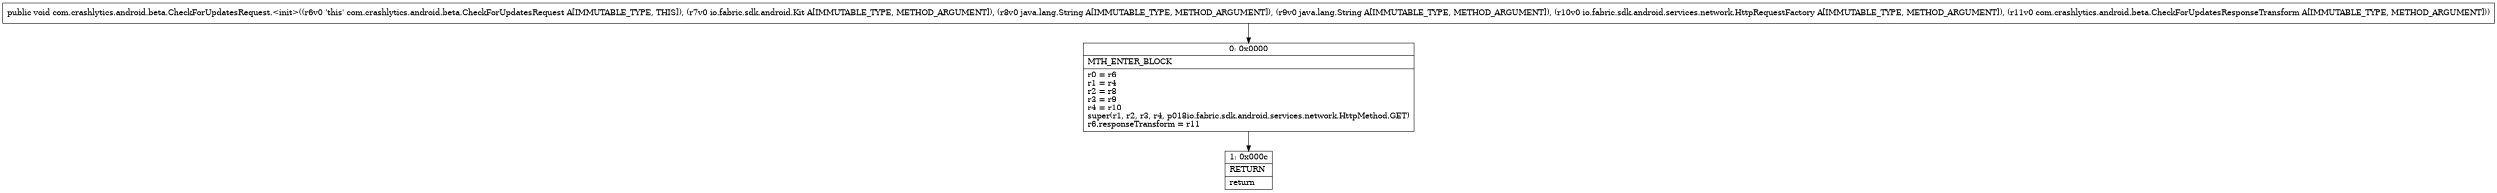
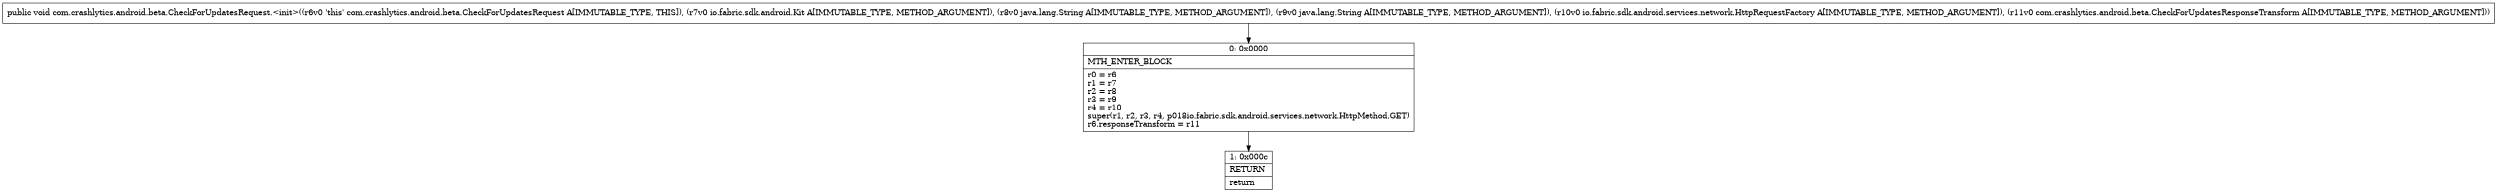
(1102, 83) -> (1102, 83)
